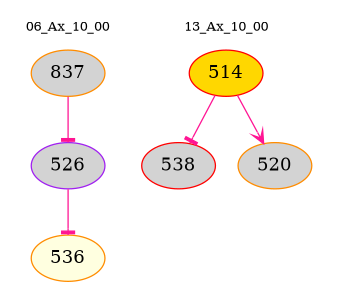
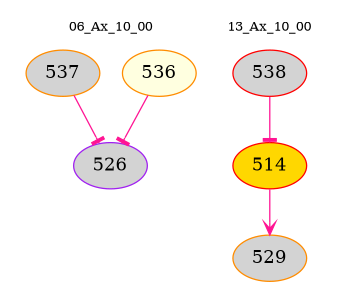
(68, 73) -> (63, 73)
(204, 116) -> (270, 116)
(275, 166) -> (270, 258)
(68, 209) -> (136, 117)
